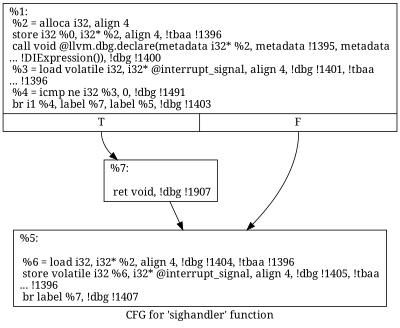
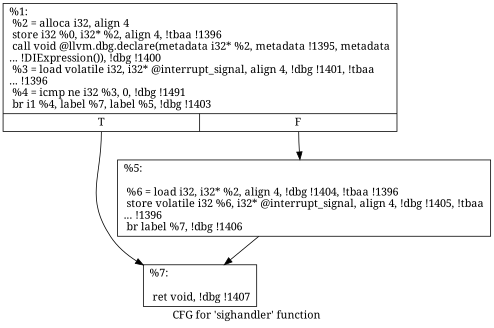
(161, 192) -> (200, 297)
(175, 212) -> (245, 248)
(79, 297) -> (183, 227)
